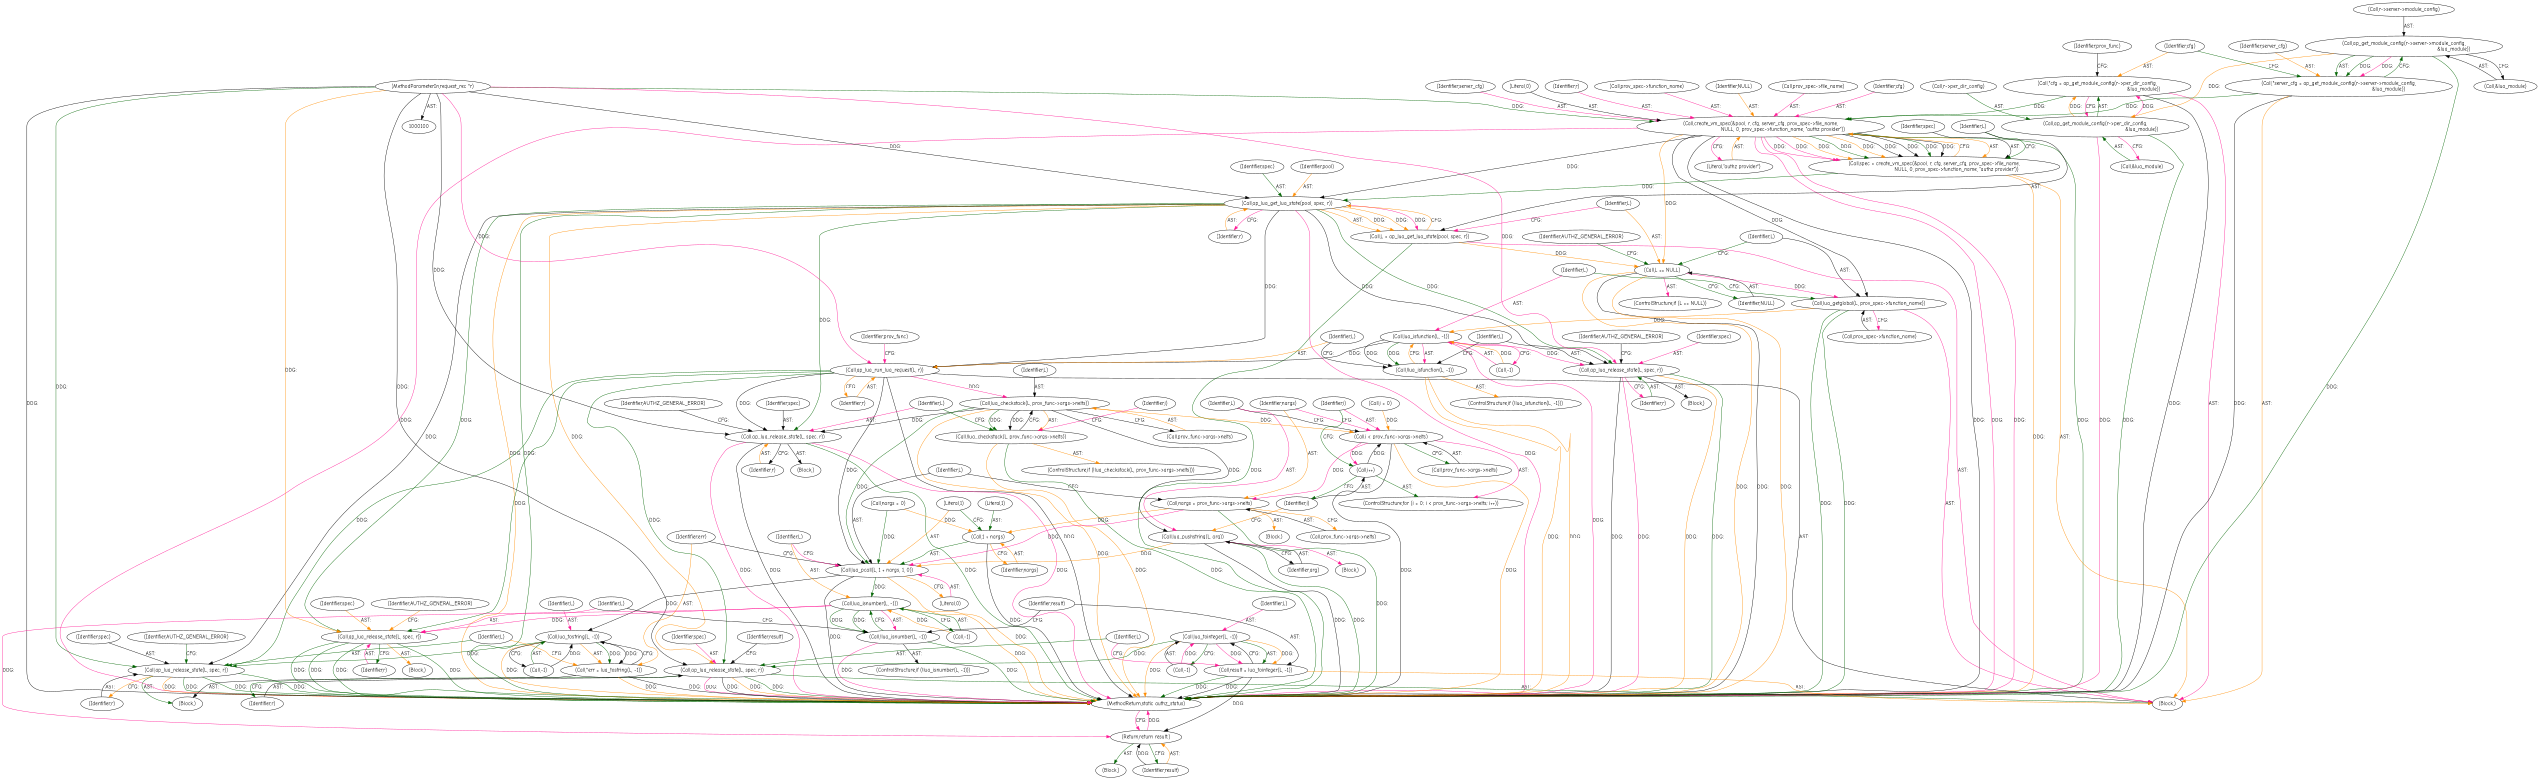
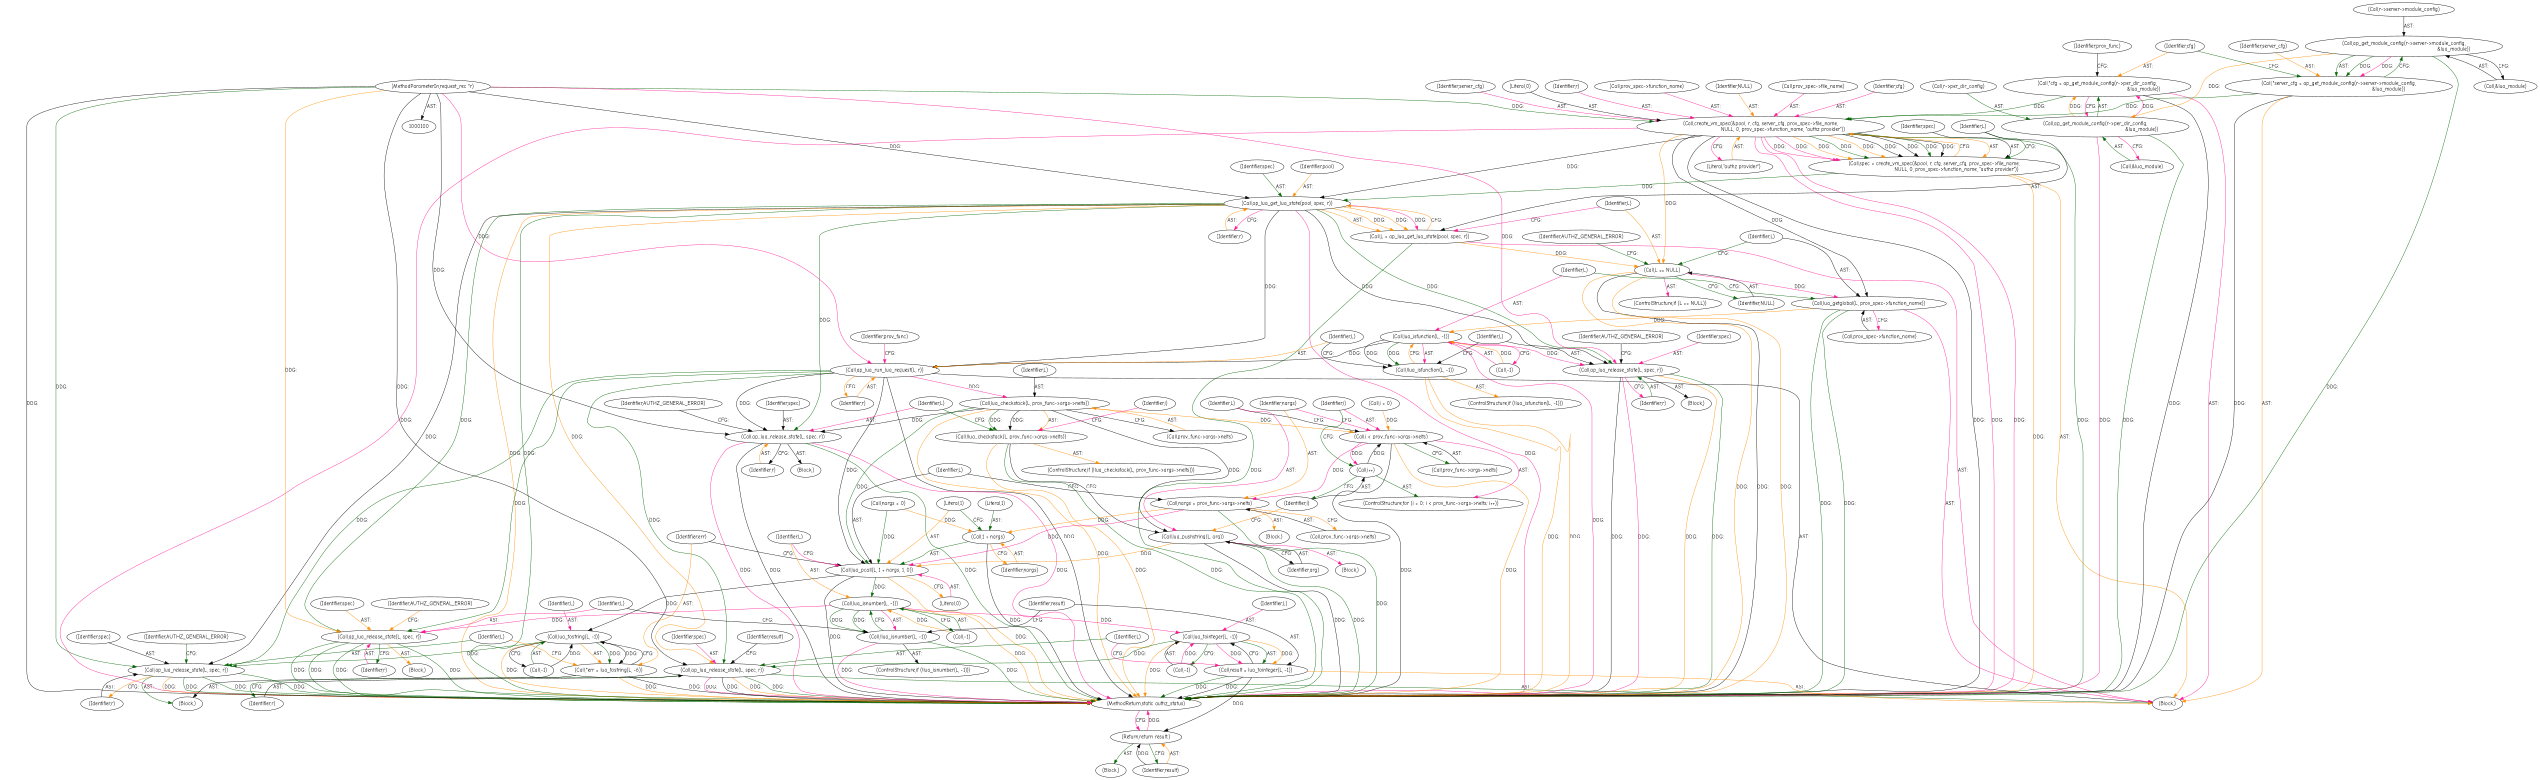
(1026, 423) -> (1076, 484)
(609, 670) -> (609, 670)
(106, 718) -> (1046, 618)
